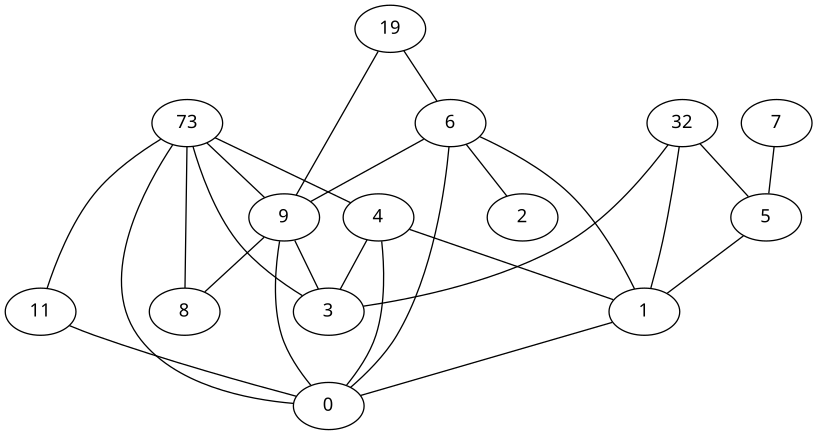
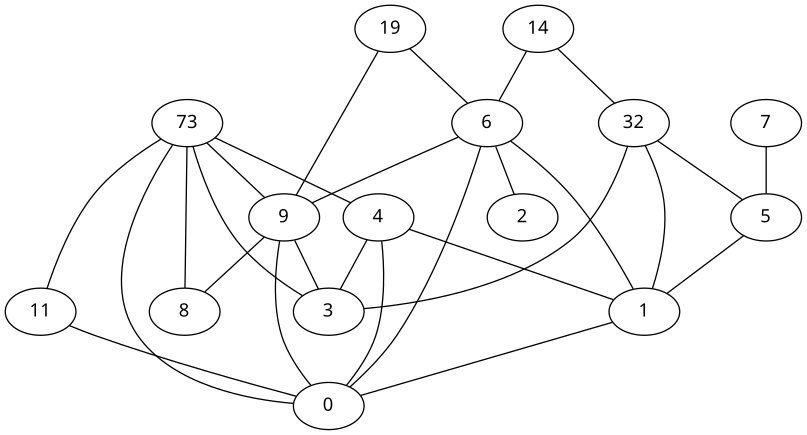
none -> (538, 29)
(131, 322) -> (131, 322)
